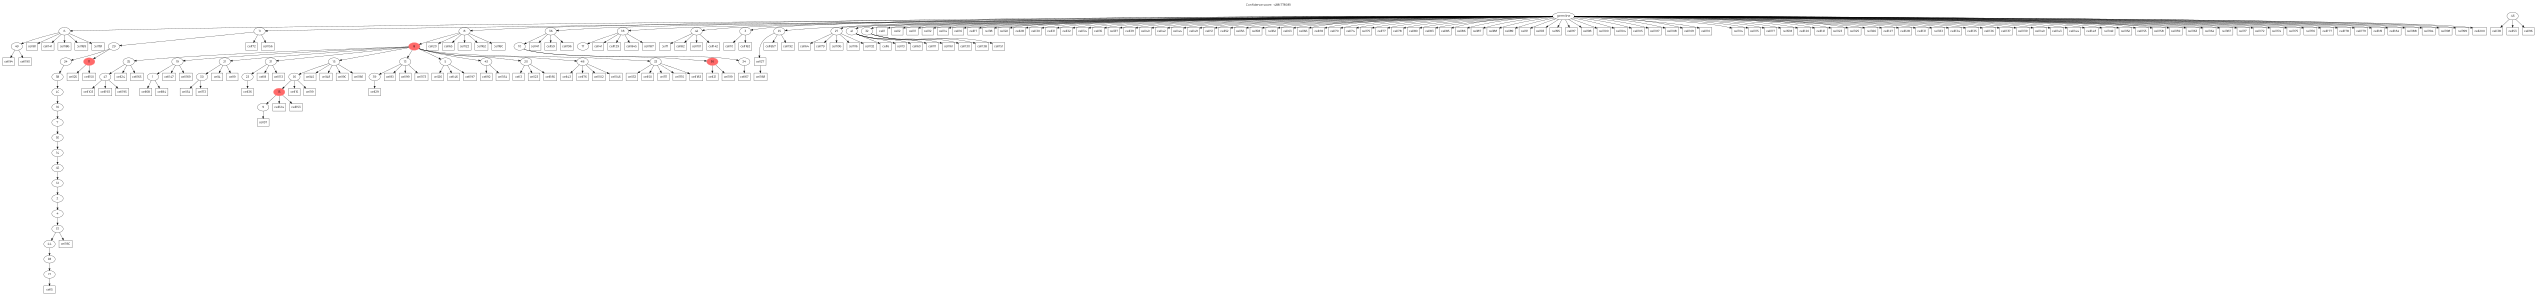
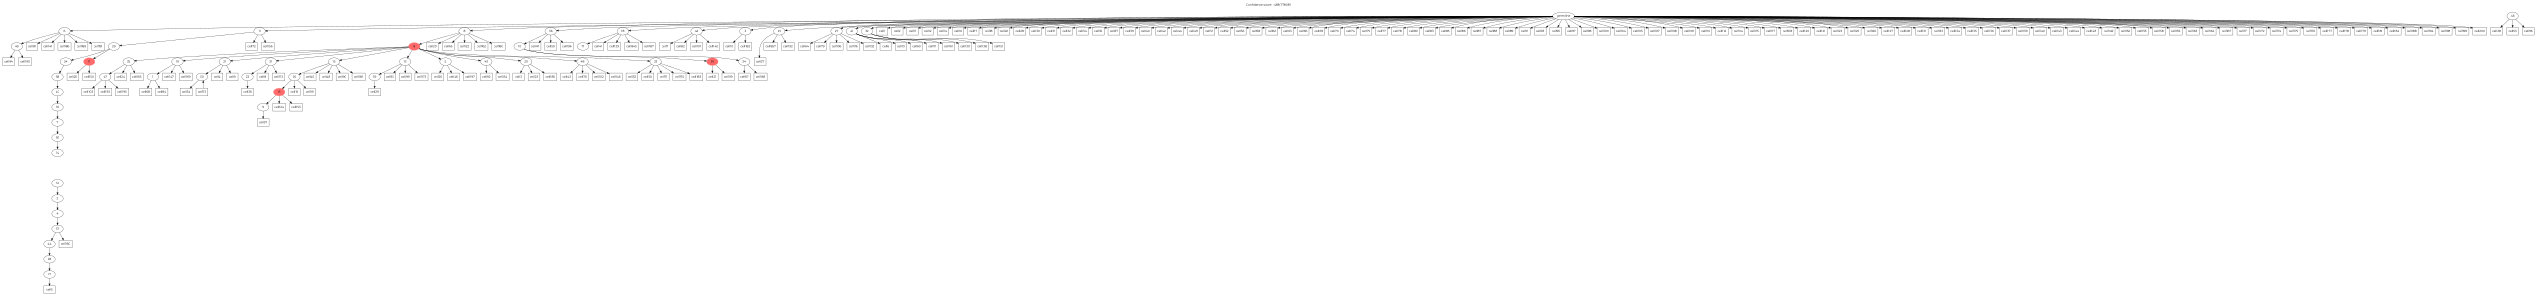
none -> (1722, 31)
(760, 68) -> (751, 68)
(201, 83) -> (203, 85)
(58, 168) -> none
